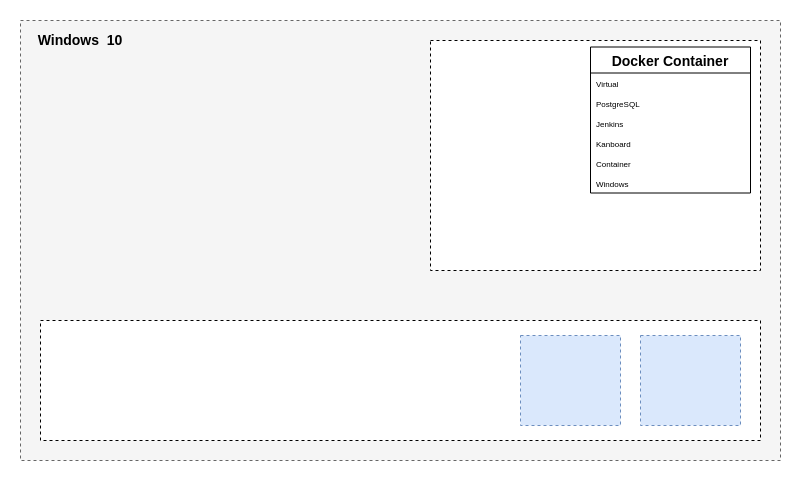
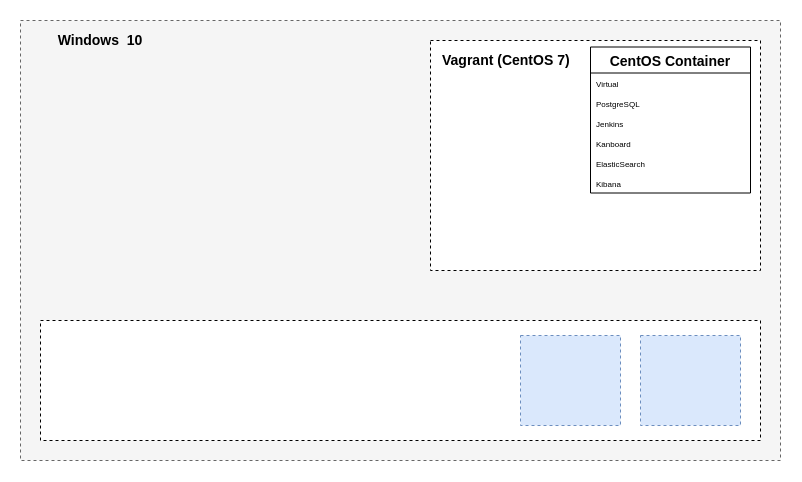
(81, 41) -> (101, 41)
none -> (516, 61)
(670, 61) -> (670, 61)
(615, 164) -> (623, 164)
(611, 184) -> (608, 184)
